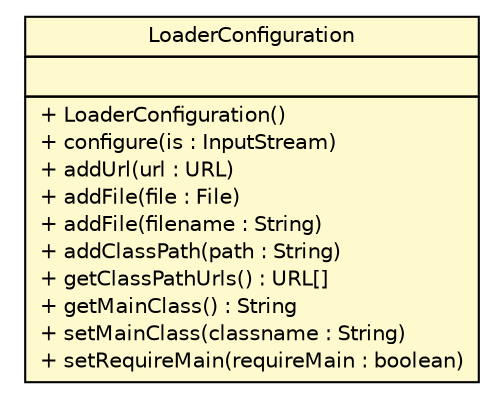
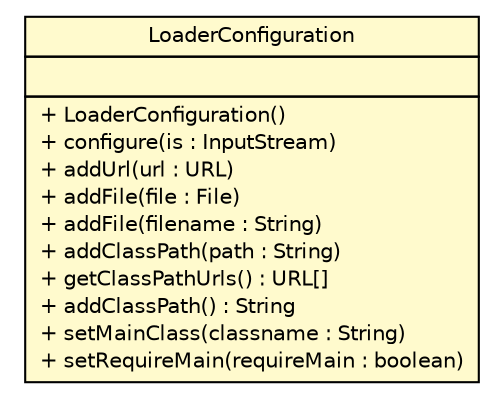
(169, 307) -> (168, 307)
